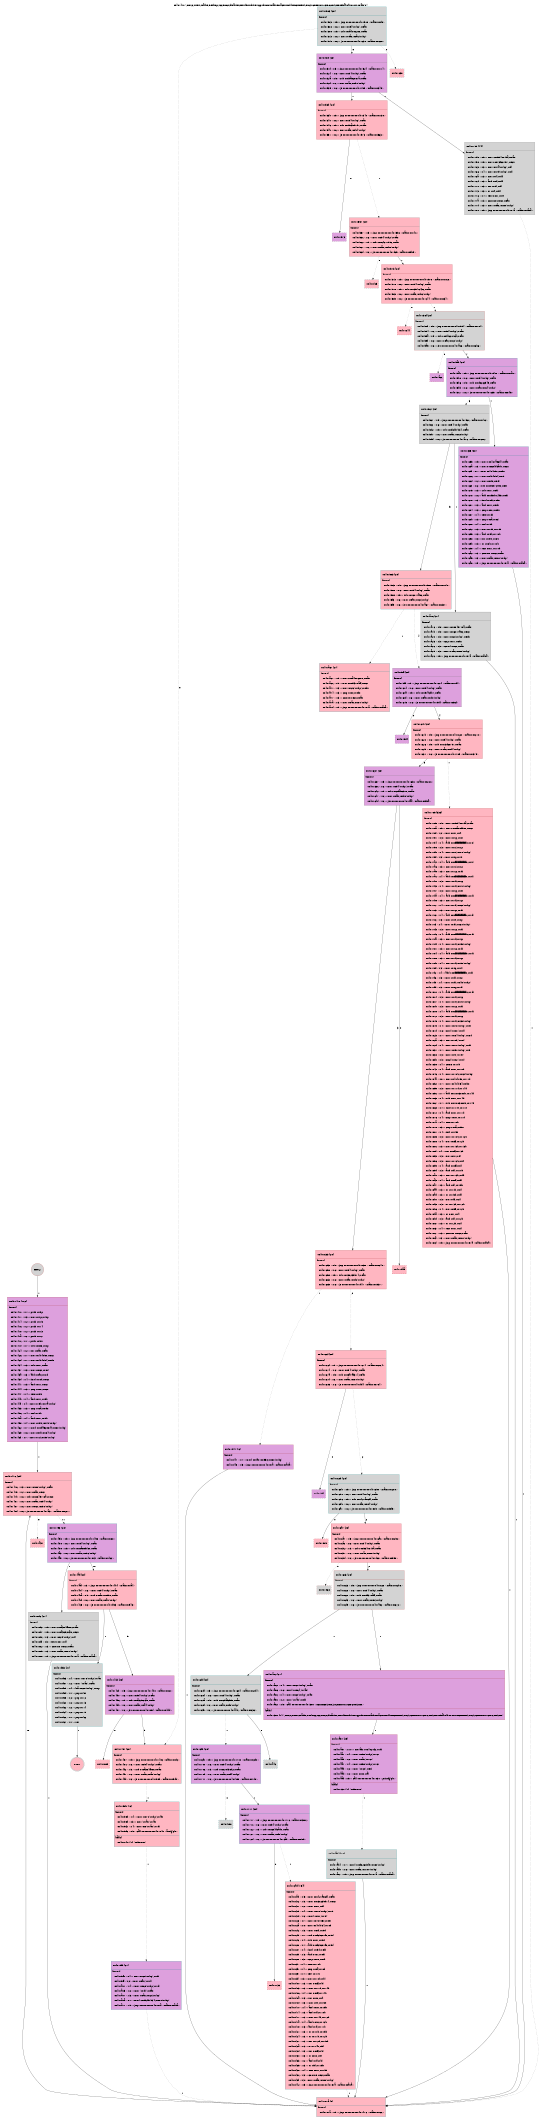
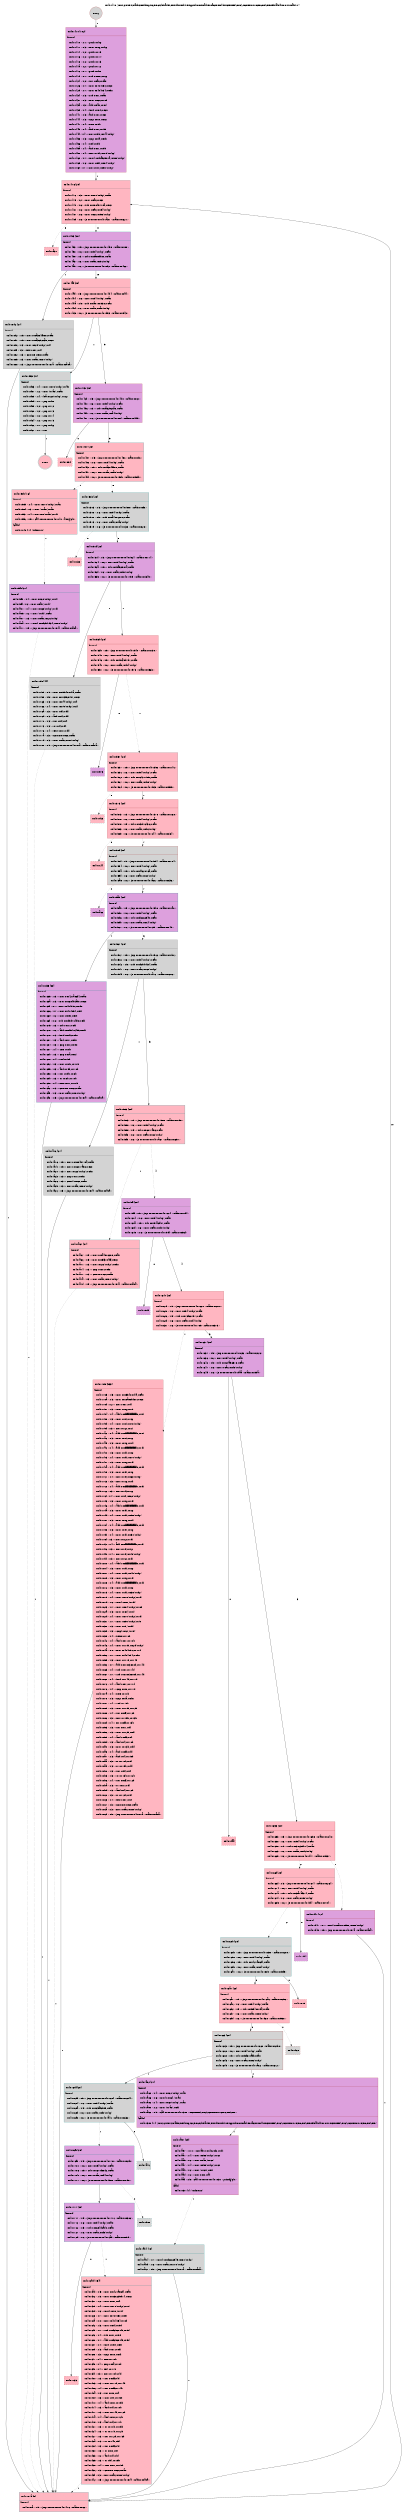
(179, 834) -> (112, 486)
none -> (54, 1887)
